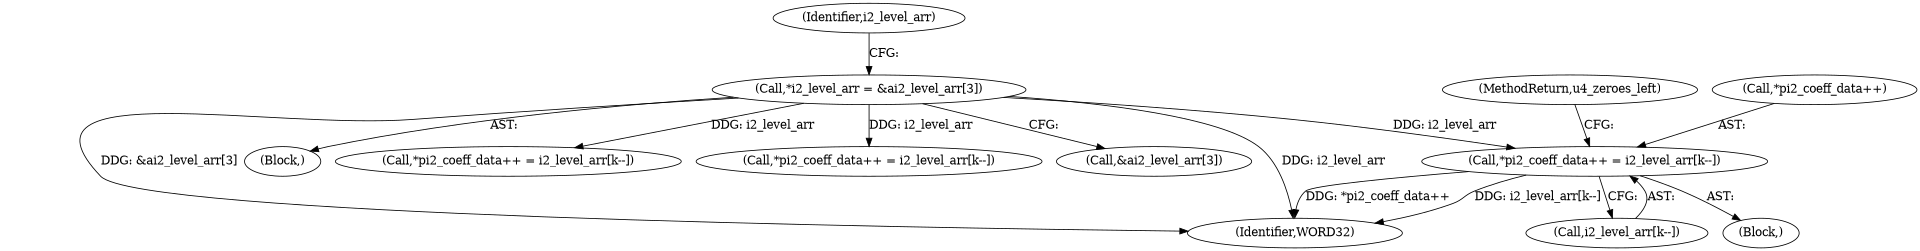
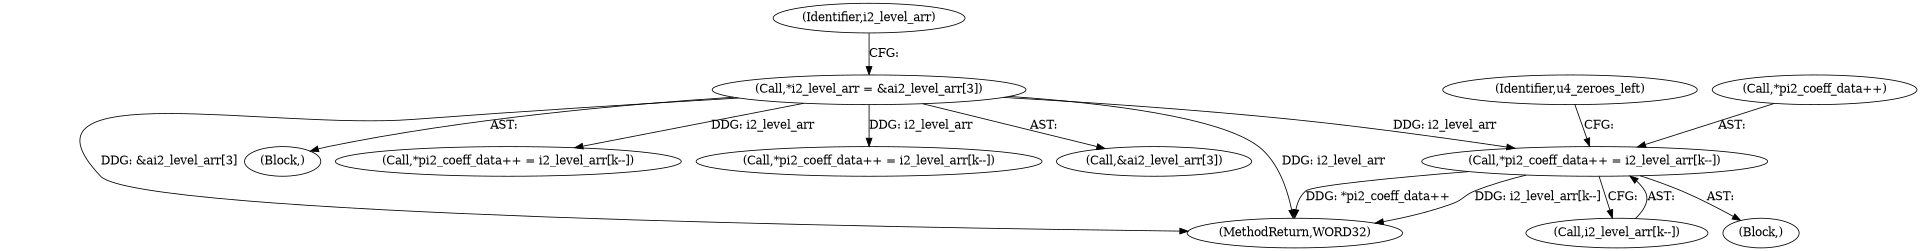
(1570, 90) -> (1570, 90)
(1046, 126) -> (1046, 126)
(1295, 233) -> (1295, 233)
